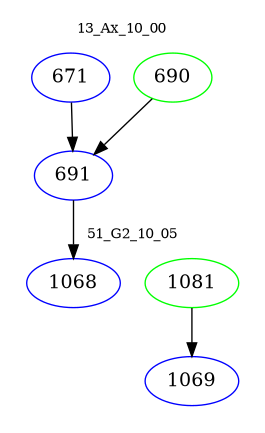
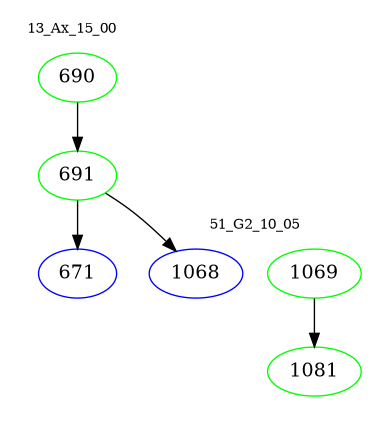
(122, 29) -> (72, 29)
(72, 120) -> (78, 218)
(74, 176) -> (78, 176)
(192, 325) -> (314, 316)
(192, 381) -> (314, 274)
